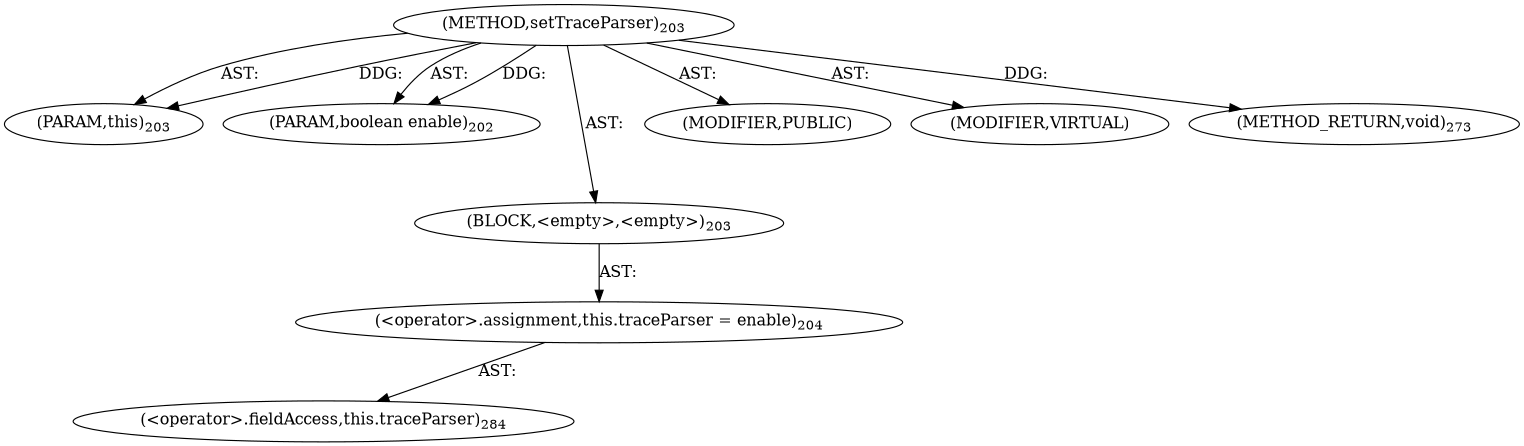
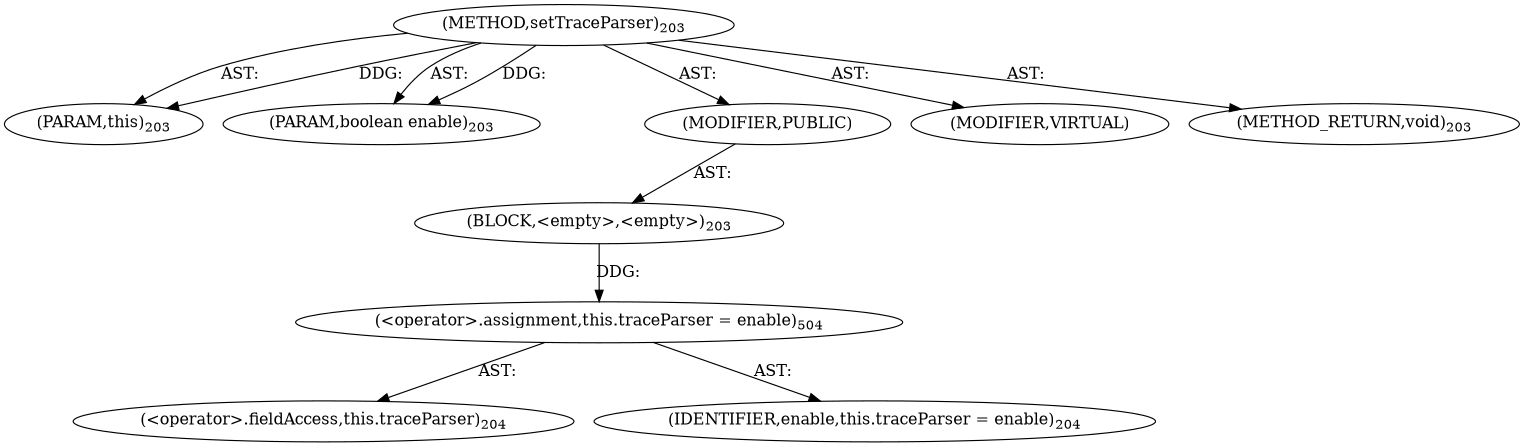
(1029, 75) -> (1029, 75)
(580, 118) -> (689, 171)
(481, 122) -> (481, 122)
(1459, 122) -> (1459, 122)
(621, 273) -> (621, 273)
(810, 321) -> (810, 321)
(494, 420) -> (494, 420)
none -> (875, 421)
